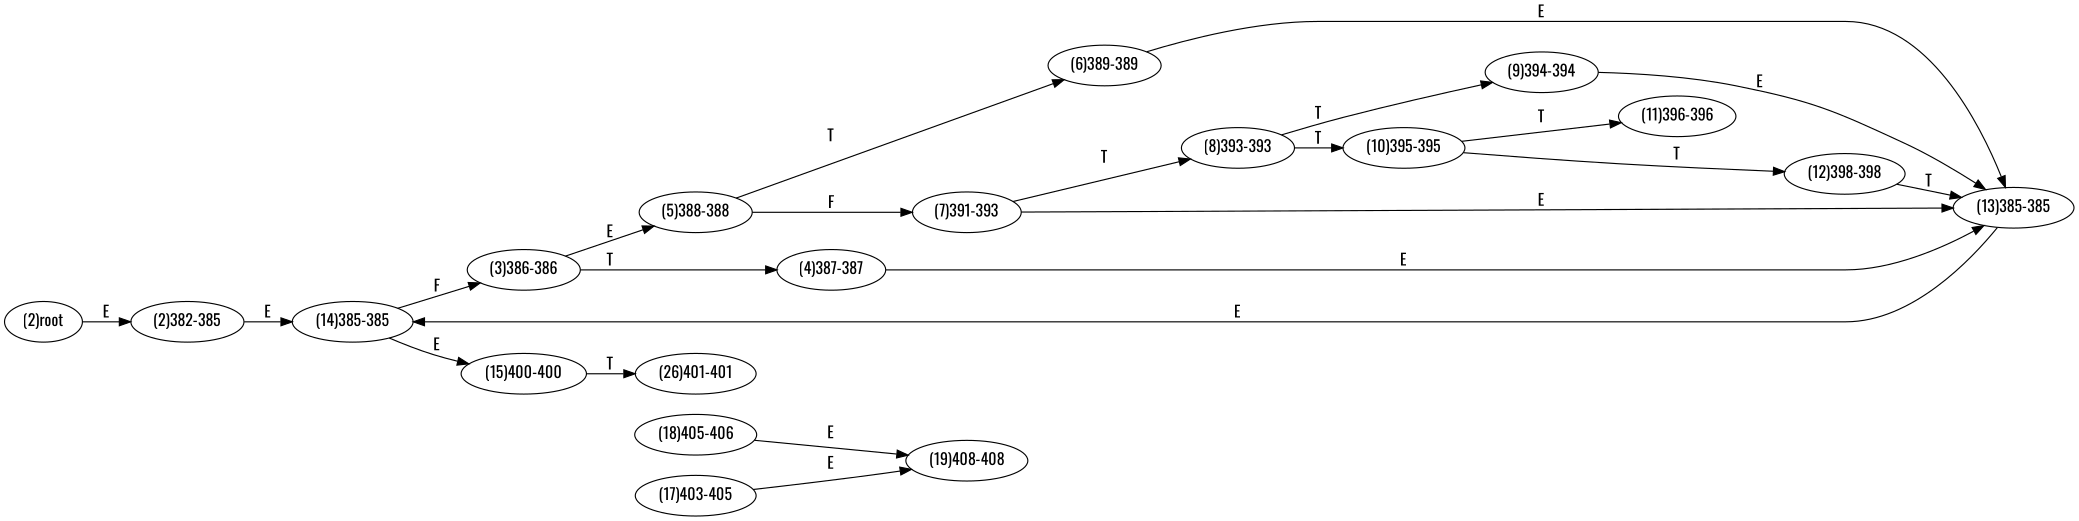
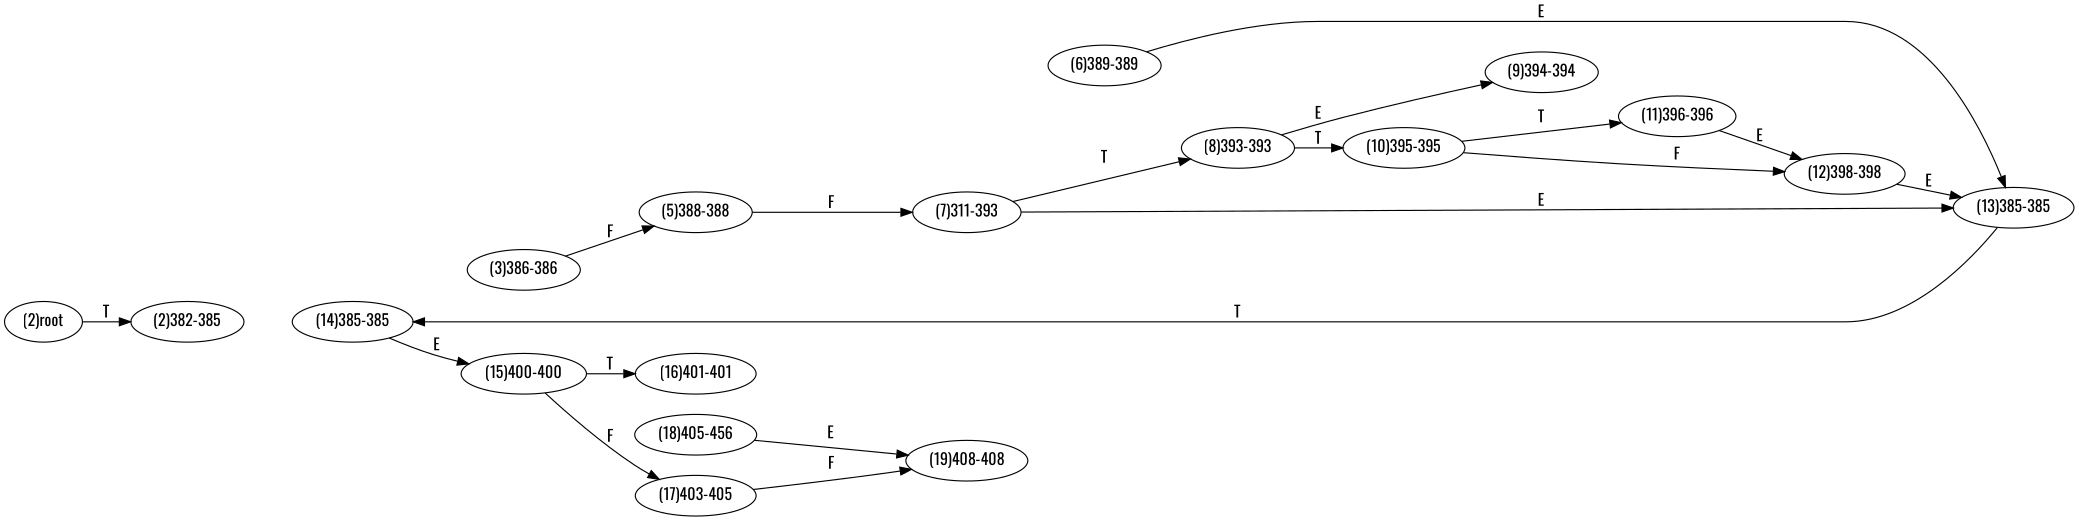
(1796, 100) -> none
(1319, 115) -> (1319, 115)
(895, 141) -> none
none -> (1755, 143)
(1677, 155) -> (1677, 155)
(1929, 182) -> (1929, 182)
(967, 212) -> (967, 212)
(610, 233) -> (610, 233)
(831, 270) -> none
(433, 297) -> none
(107, 313) -> (107, 313)
(1238, 313) -> (1238, 313)
(262, 322) -> none
(696, 374) -> (696, 374)
(696, 435) -> (696, 435)
none -> (595, 436)
(831, 465) -> (831, 465)
